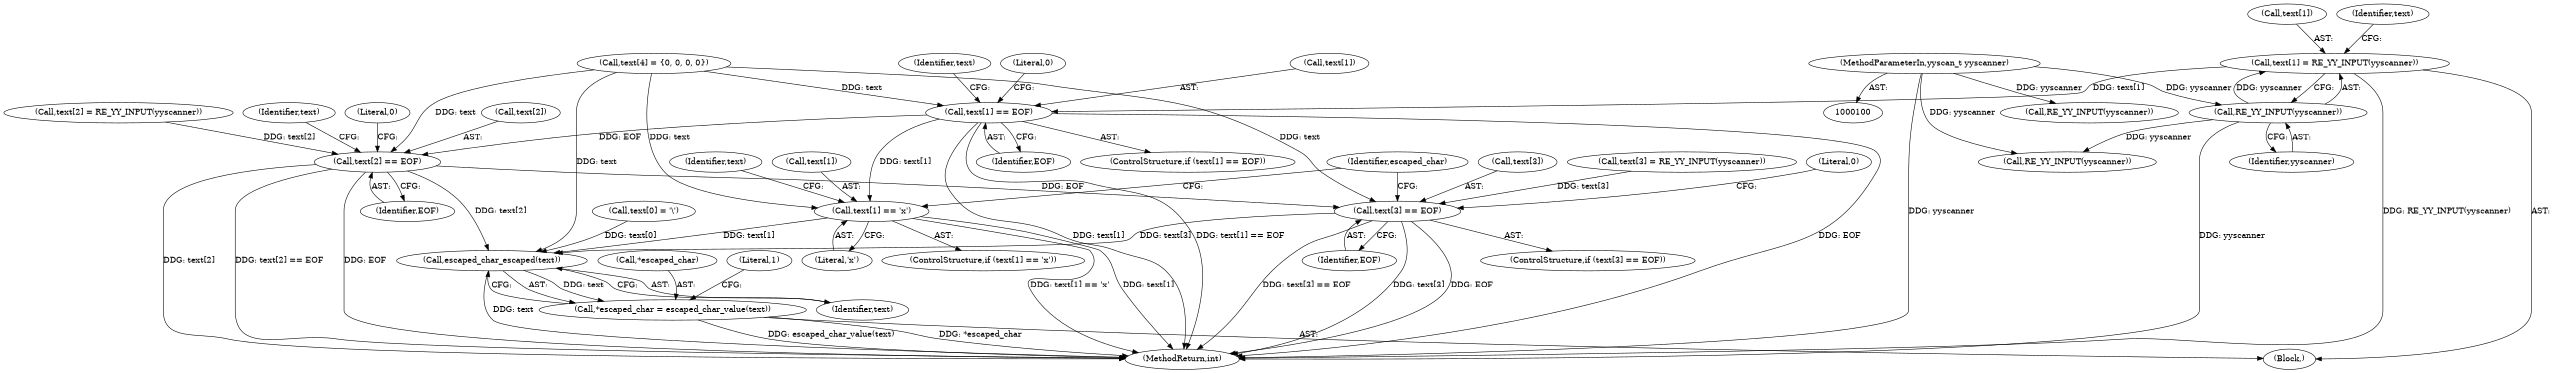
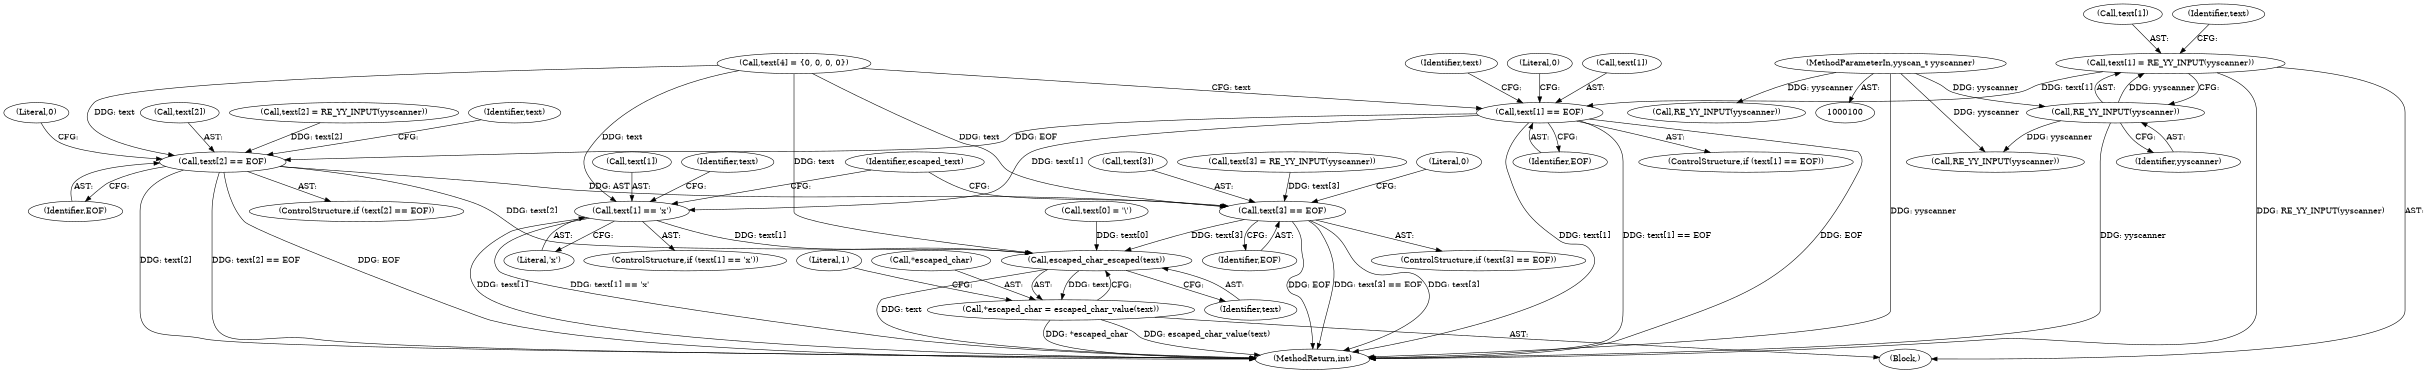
(862, 88) -> (1231, 88)
(1397, 162) -> (915, 162)
(1063, 187) -> (609, 187)
none -> (357, 211)
